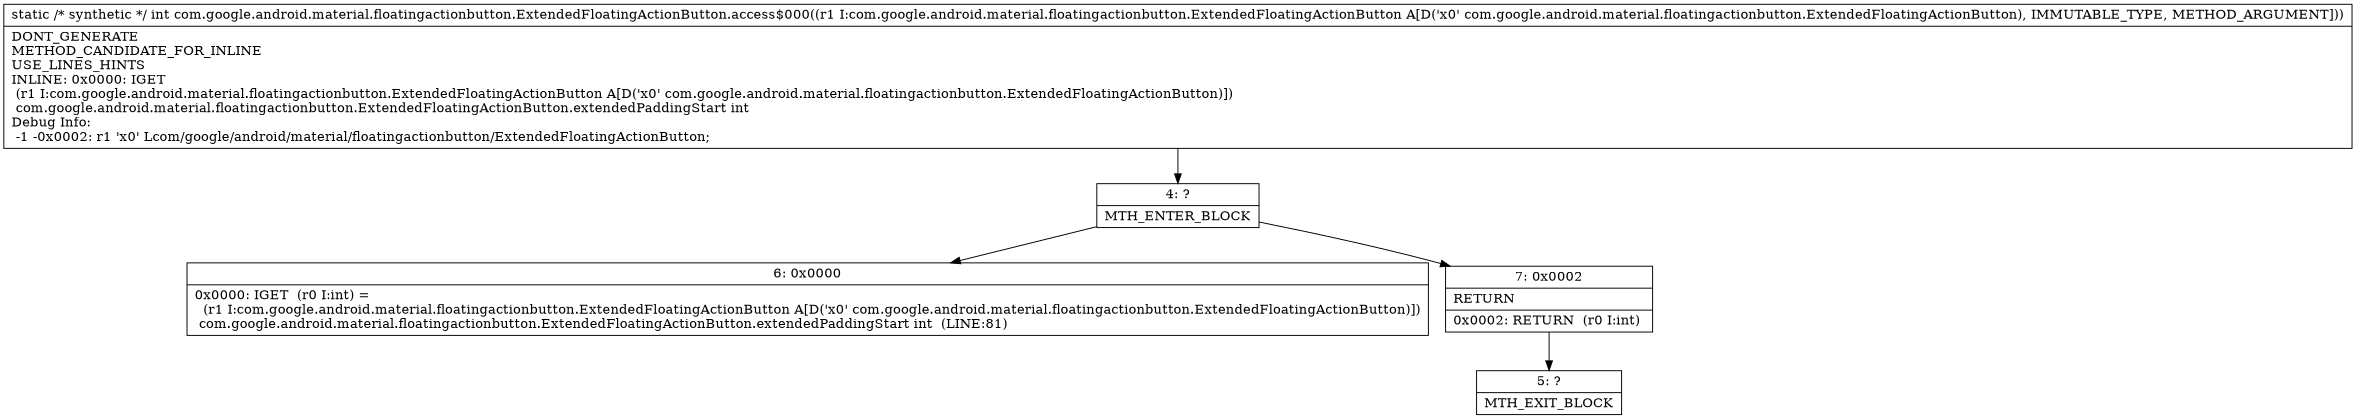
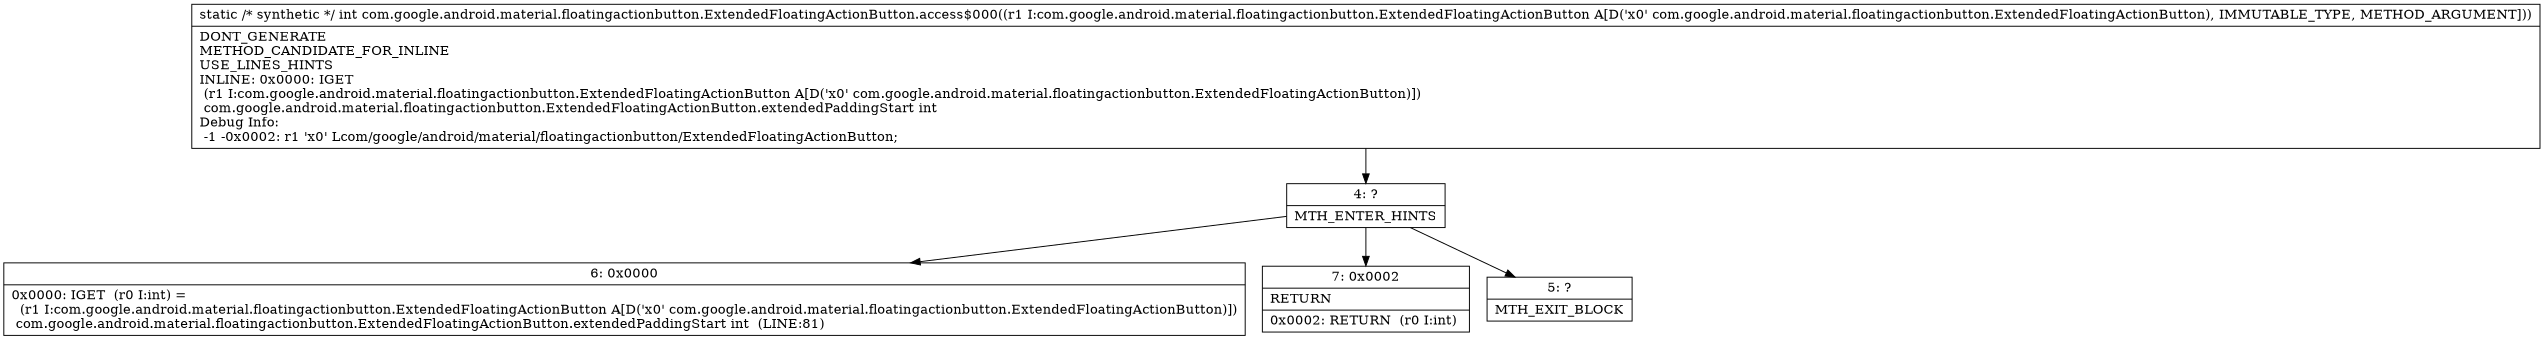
(1178, 216) -> (1366, 216)
(1549, 346) -> (1458, 250)
